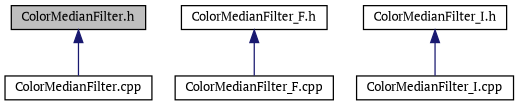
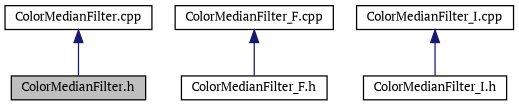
(78, 59) -> (78, 59)
(254, 59) -> (254, 59)
(435, 59) -> (435, 59)
